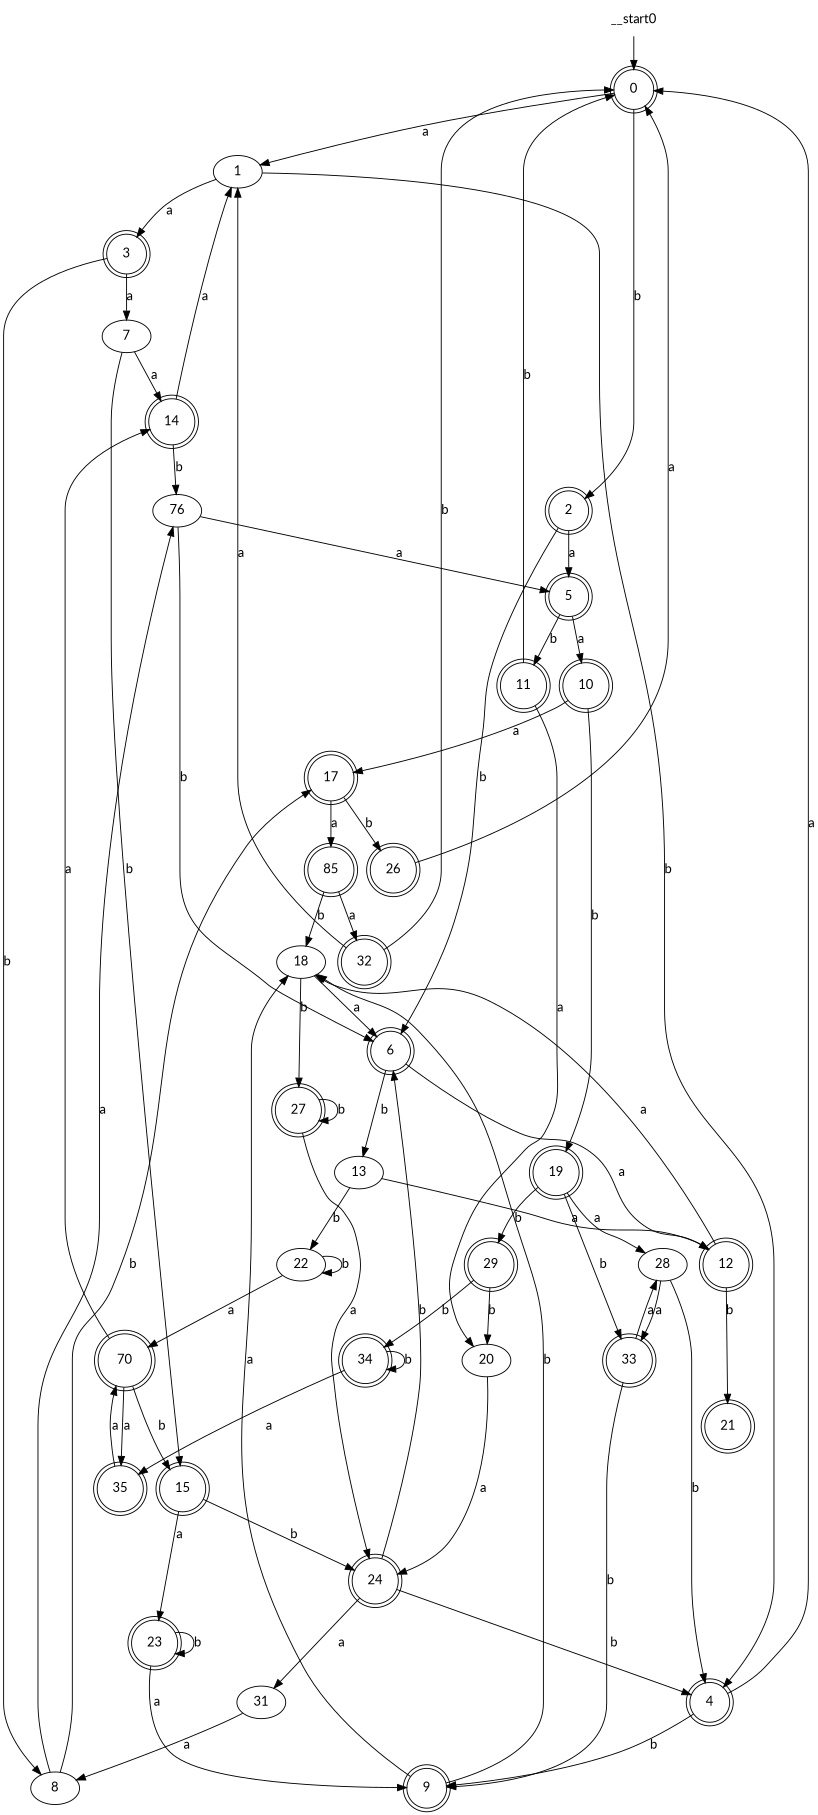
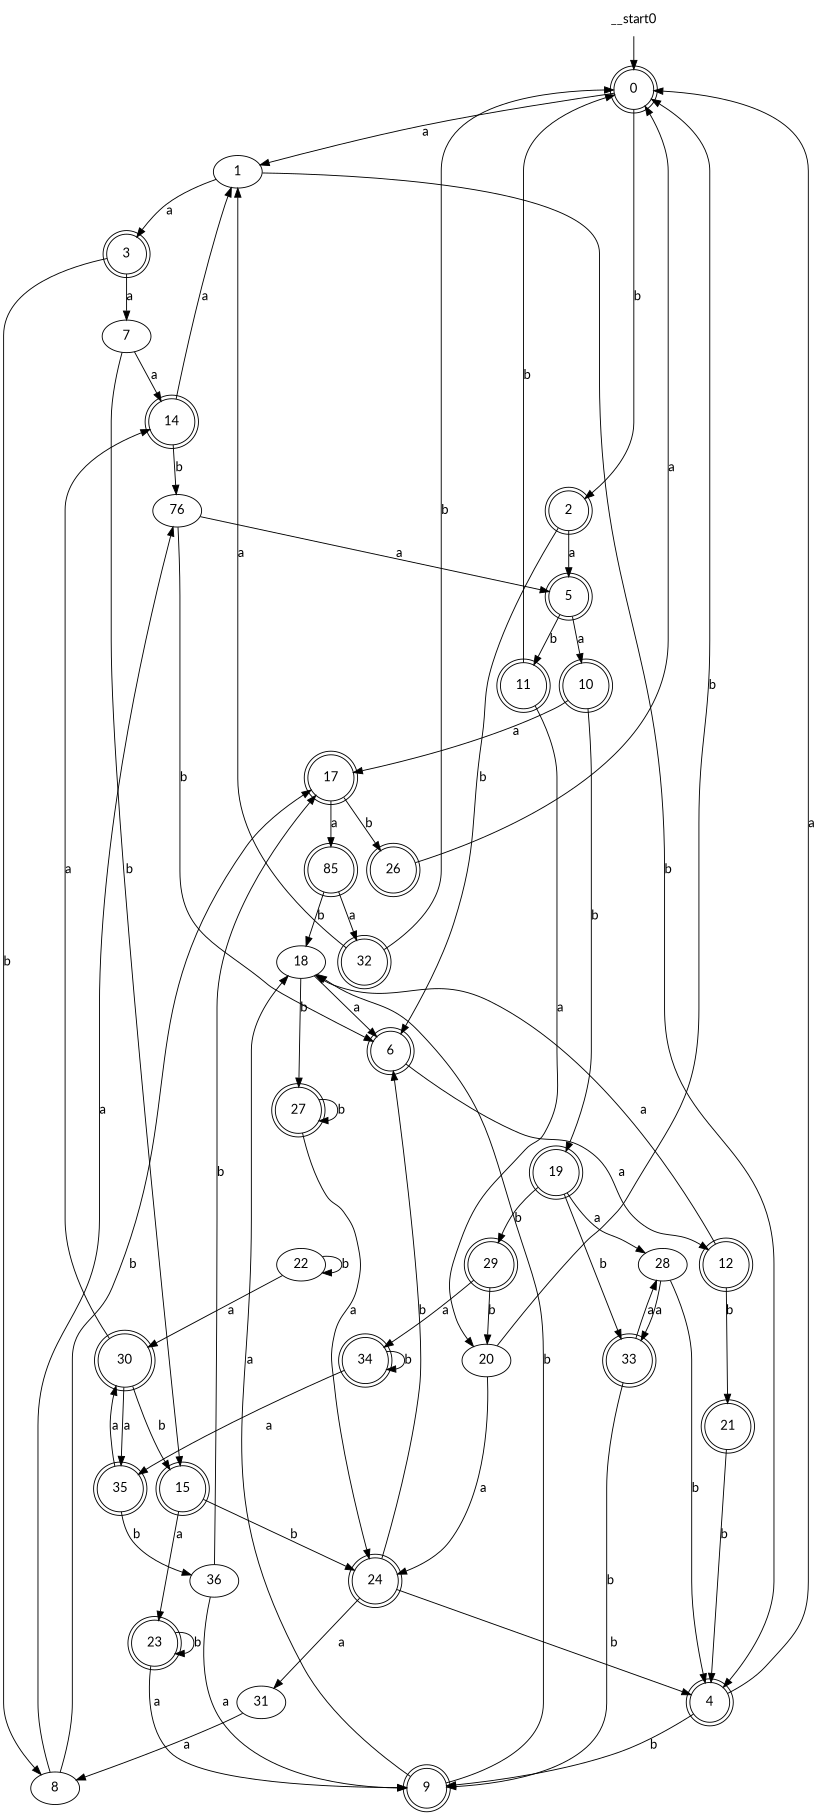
none -> (703, 748)
(359, 1173) -> none
(445, 1311) -> (445, 1311)
(125, 1361) -> (125, 1361)
none -> (719, 1561)
none -> (214, 1581)
